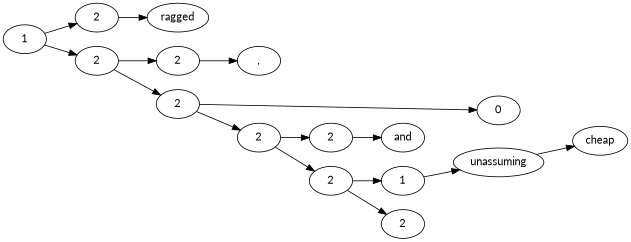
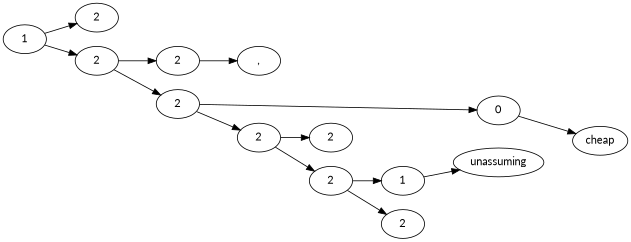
(178, 18) -> none
(403, 138) -> none
(551, 151) -> (543, 124)
